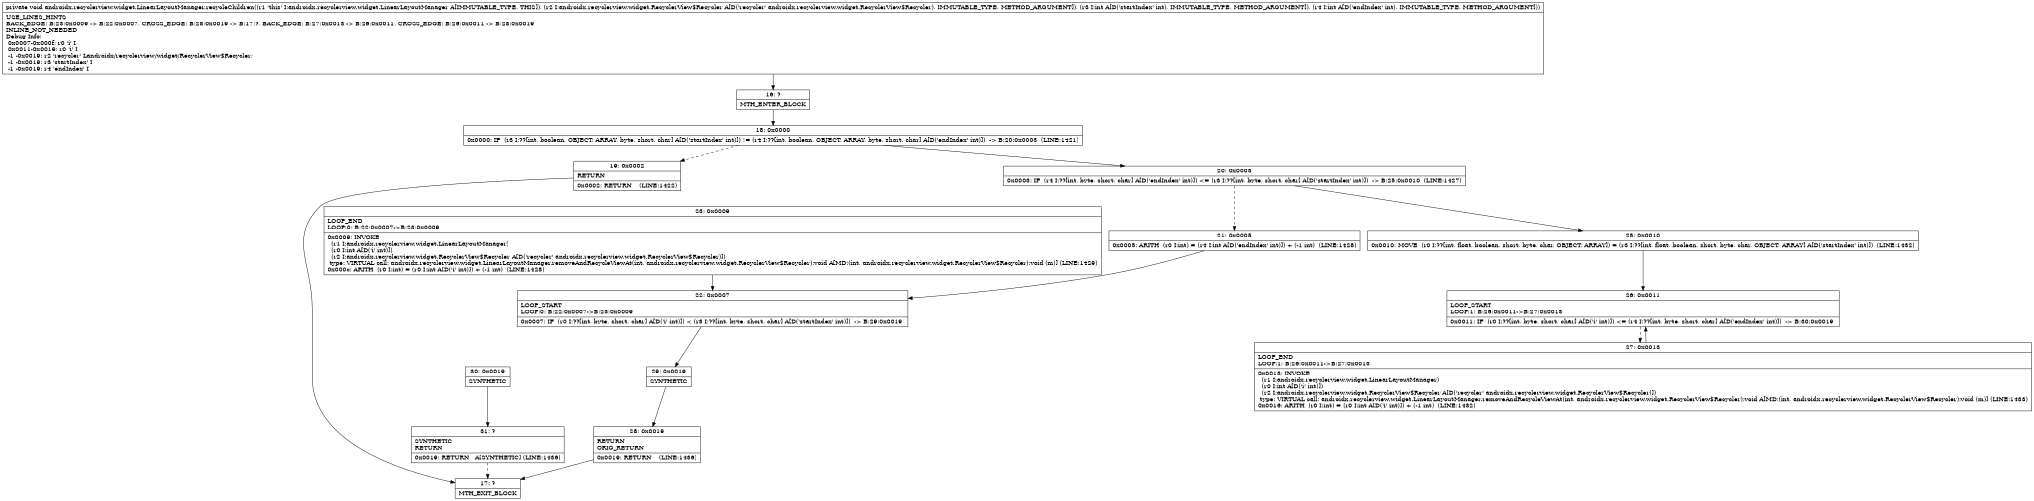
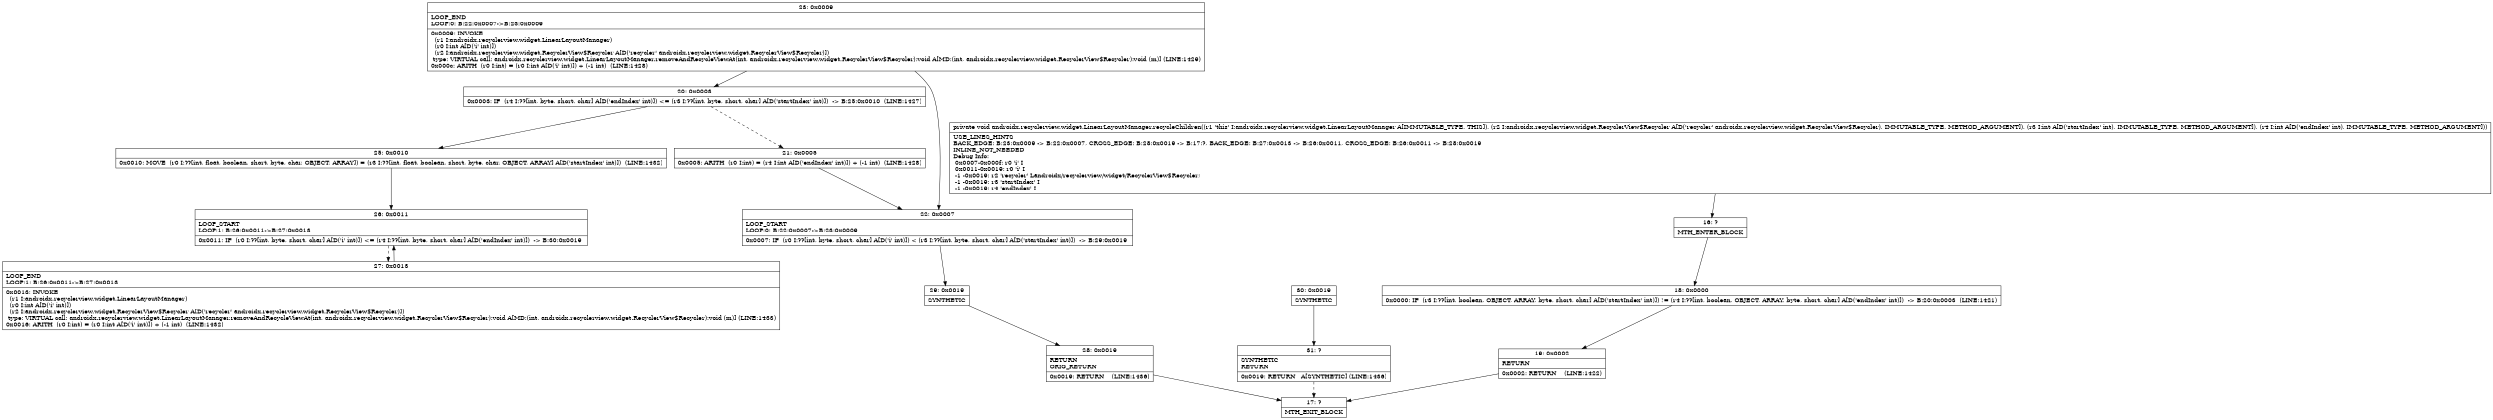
(711, 153) -> (1629, 326)
(1002, 155) -> (732, 78)
